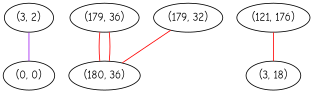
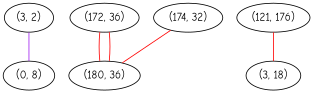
(105, 18) -> (105, 18)
(188, 18) -> (188, 18)
(29, 76) -> (29, 76)
